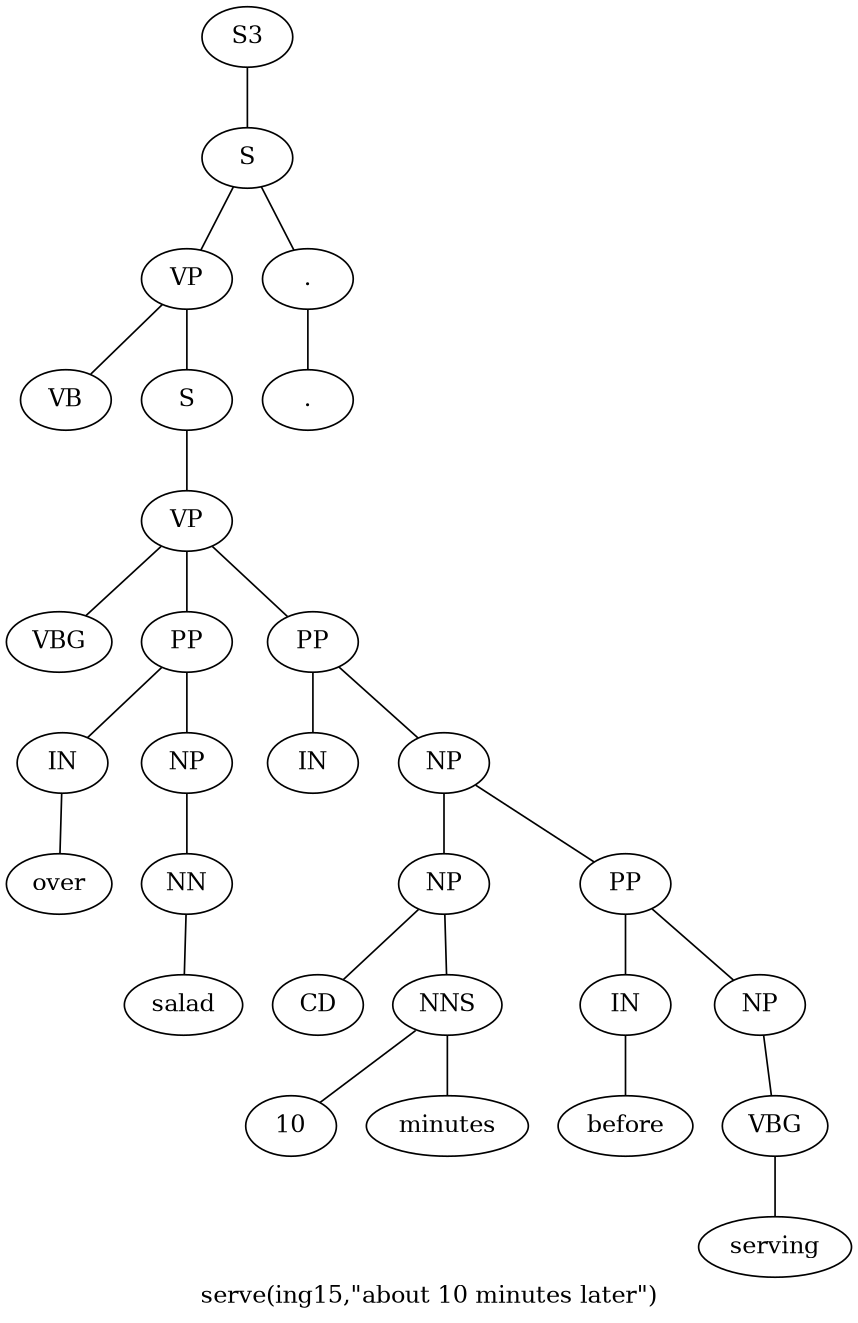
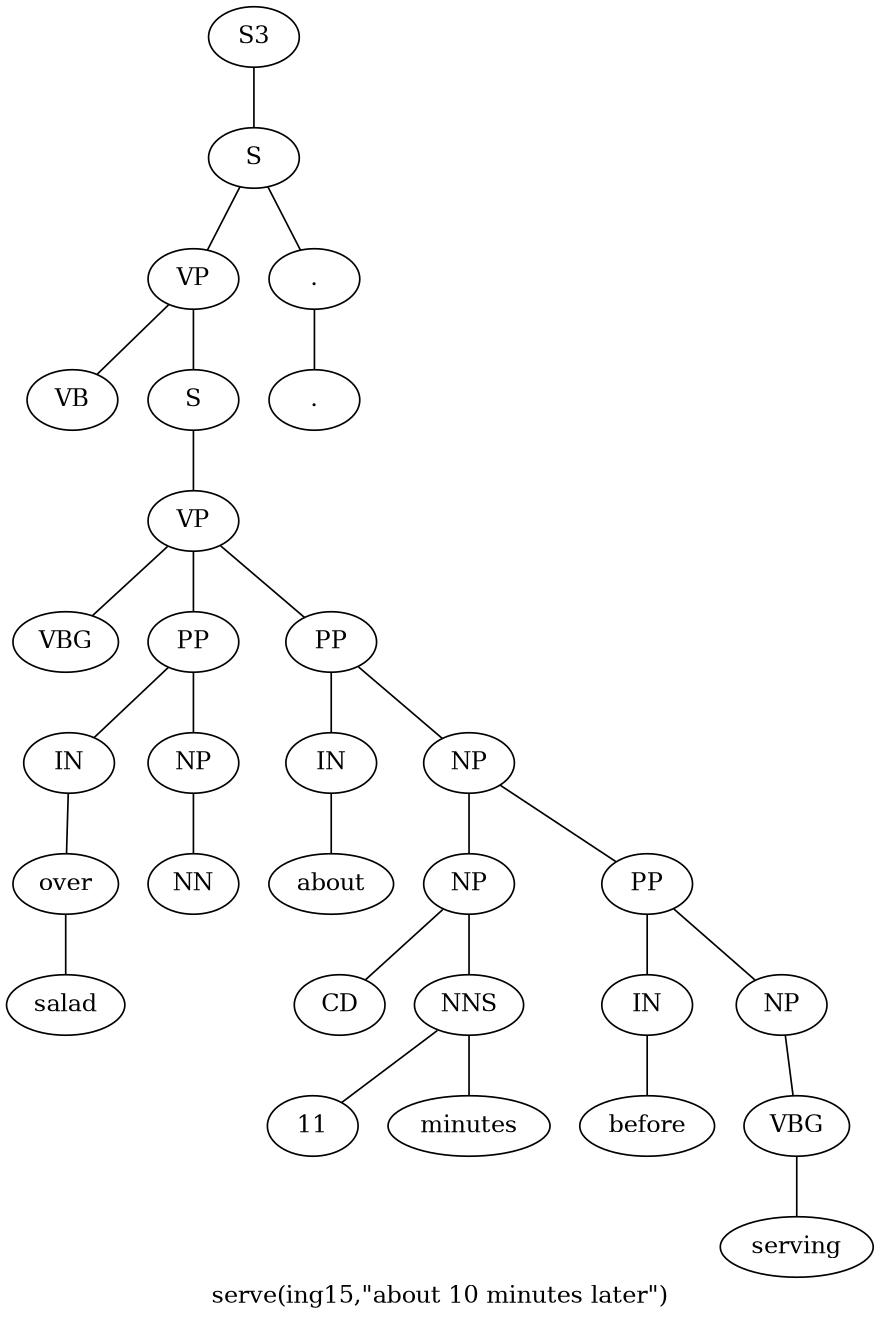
none -> (331, 884)
(185, 945) -> (66, 945)
(291, 1126) -> (313, 1126)
